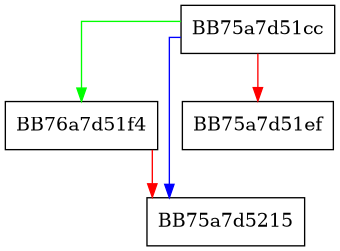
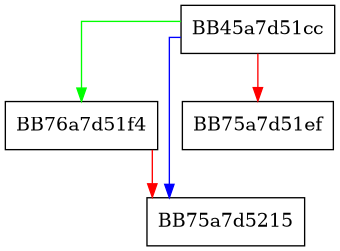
(258, 29) -> (258, 29)
